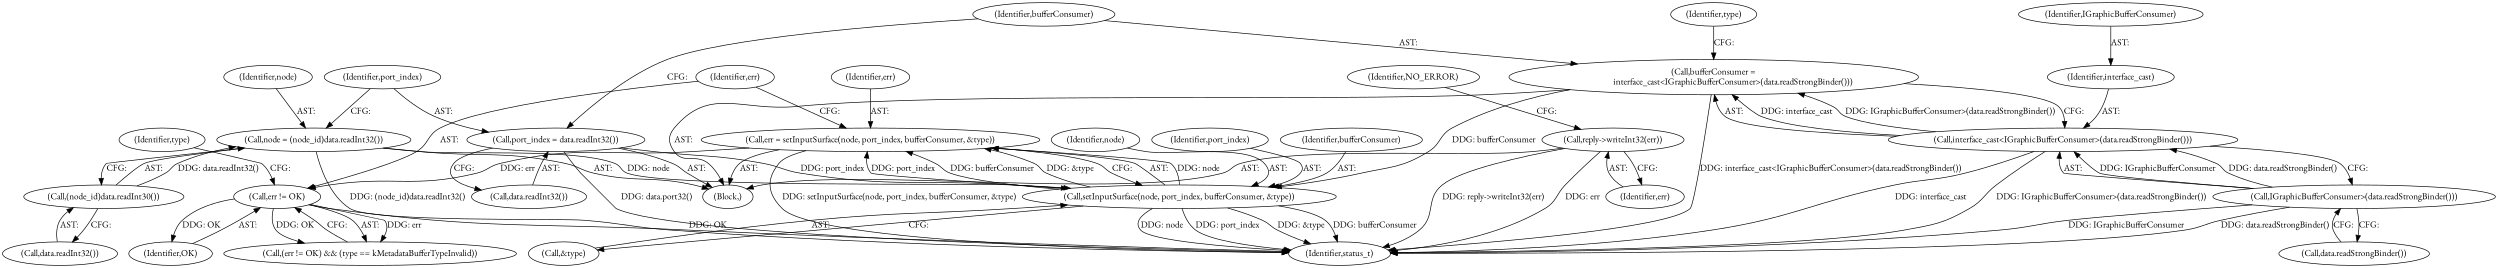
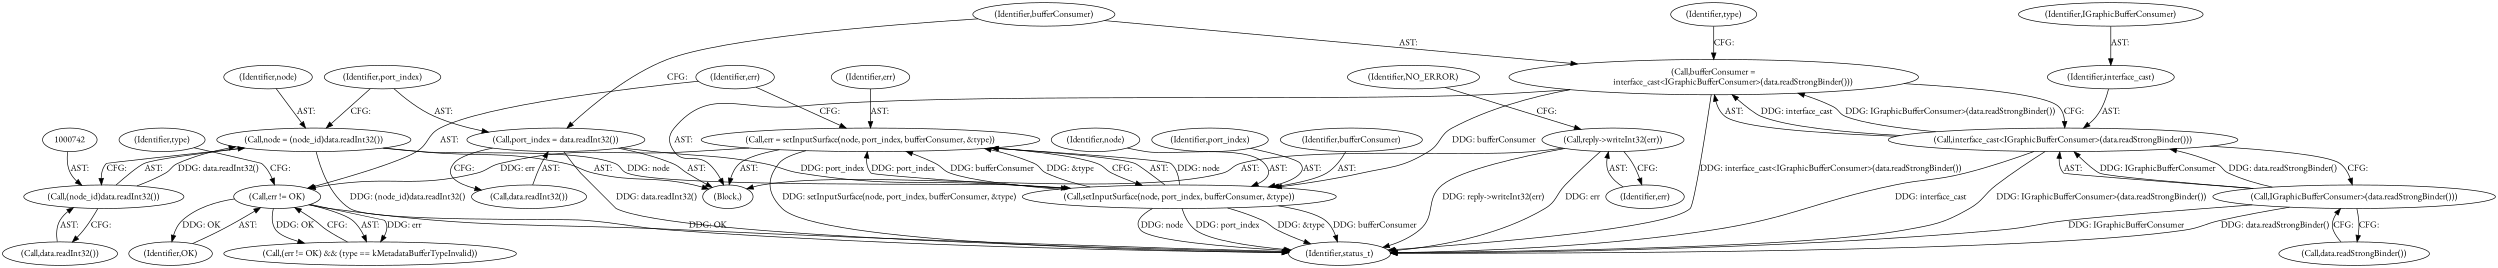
none -> (70, 140)
(104, 197) -> (104, 197)
(657, 197) -> (657, 197)
(564, 254) -> none
